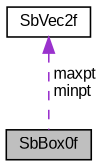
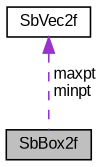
(49, 145) -> (49, 145)
